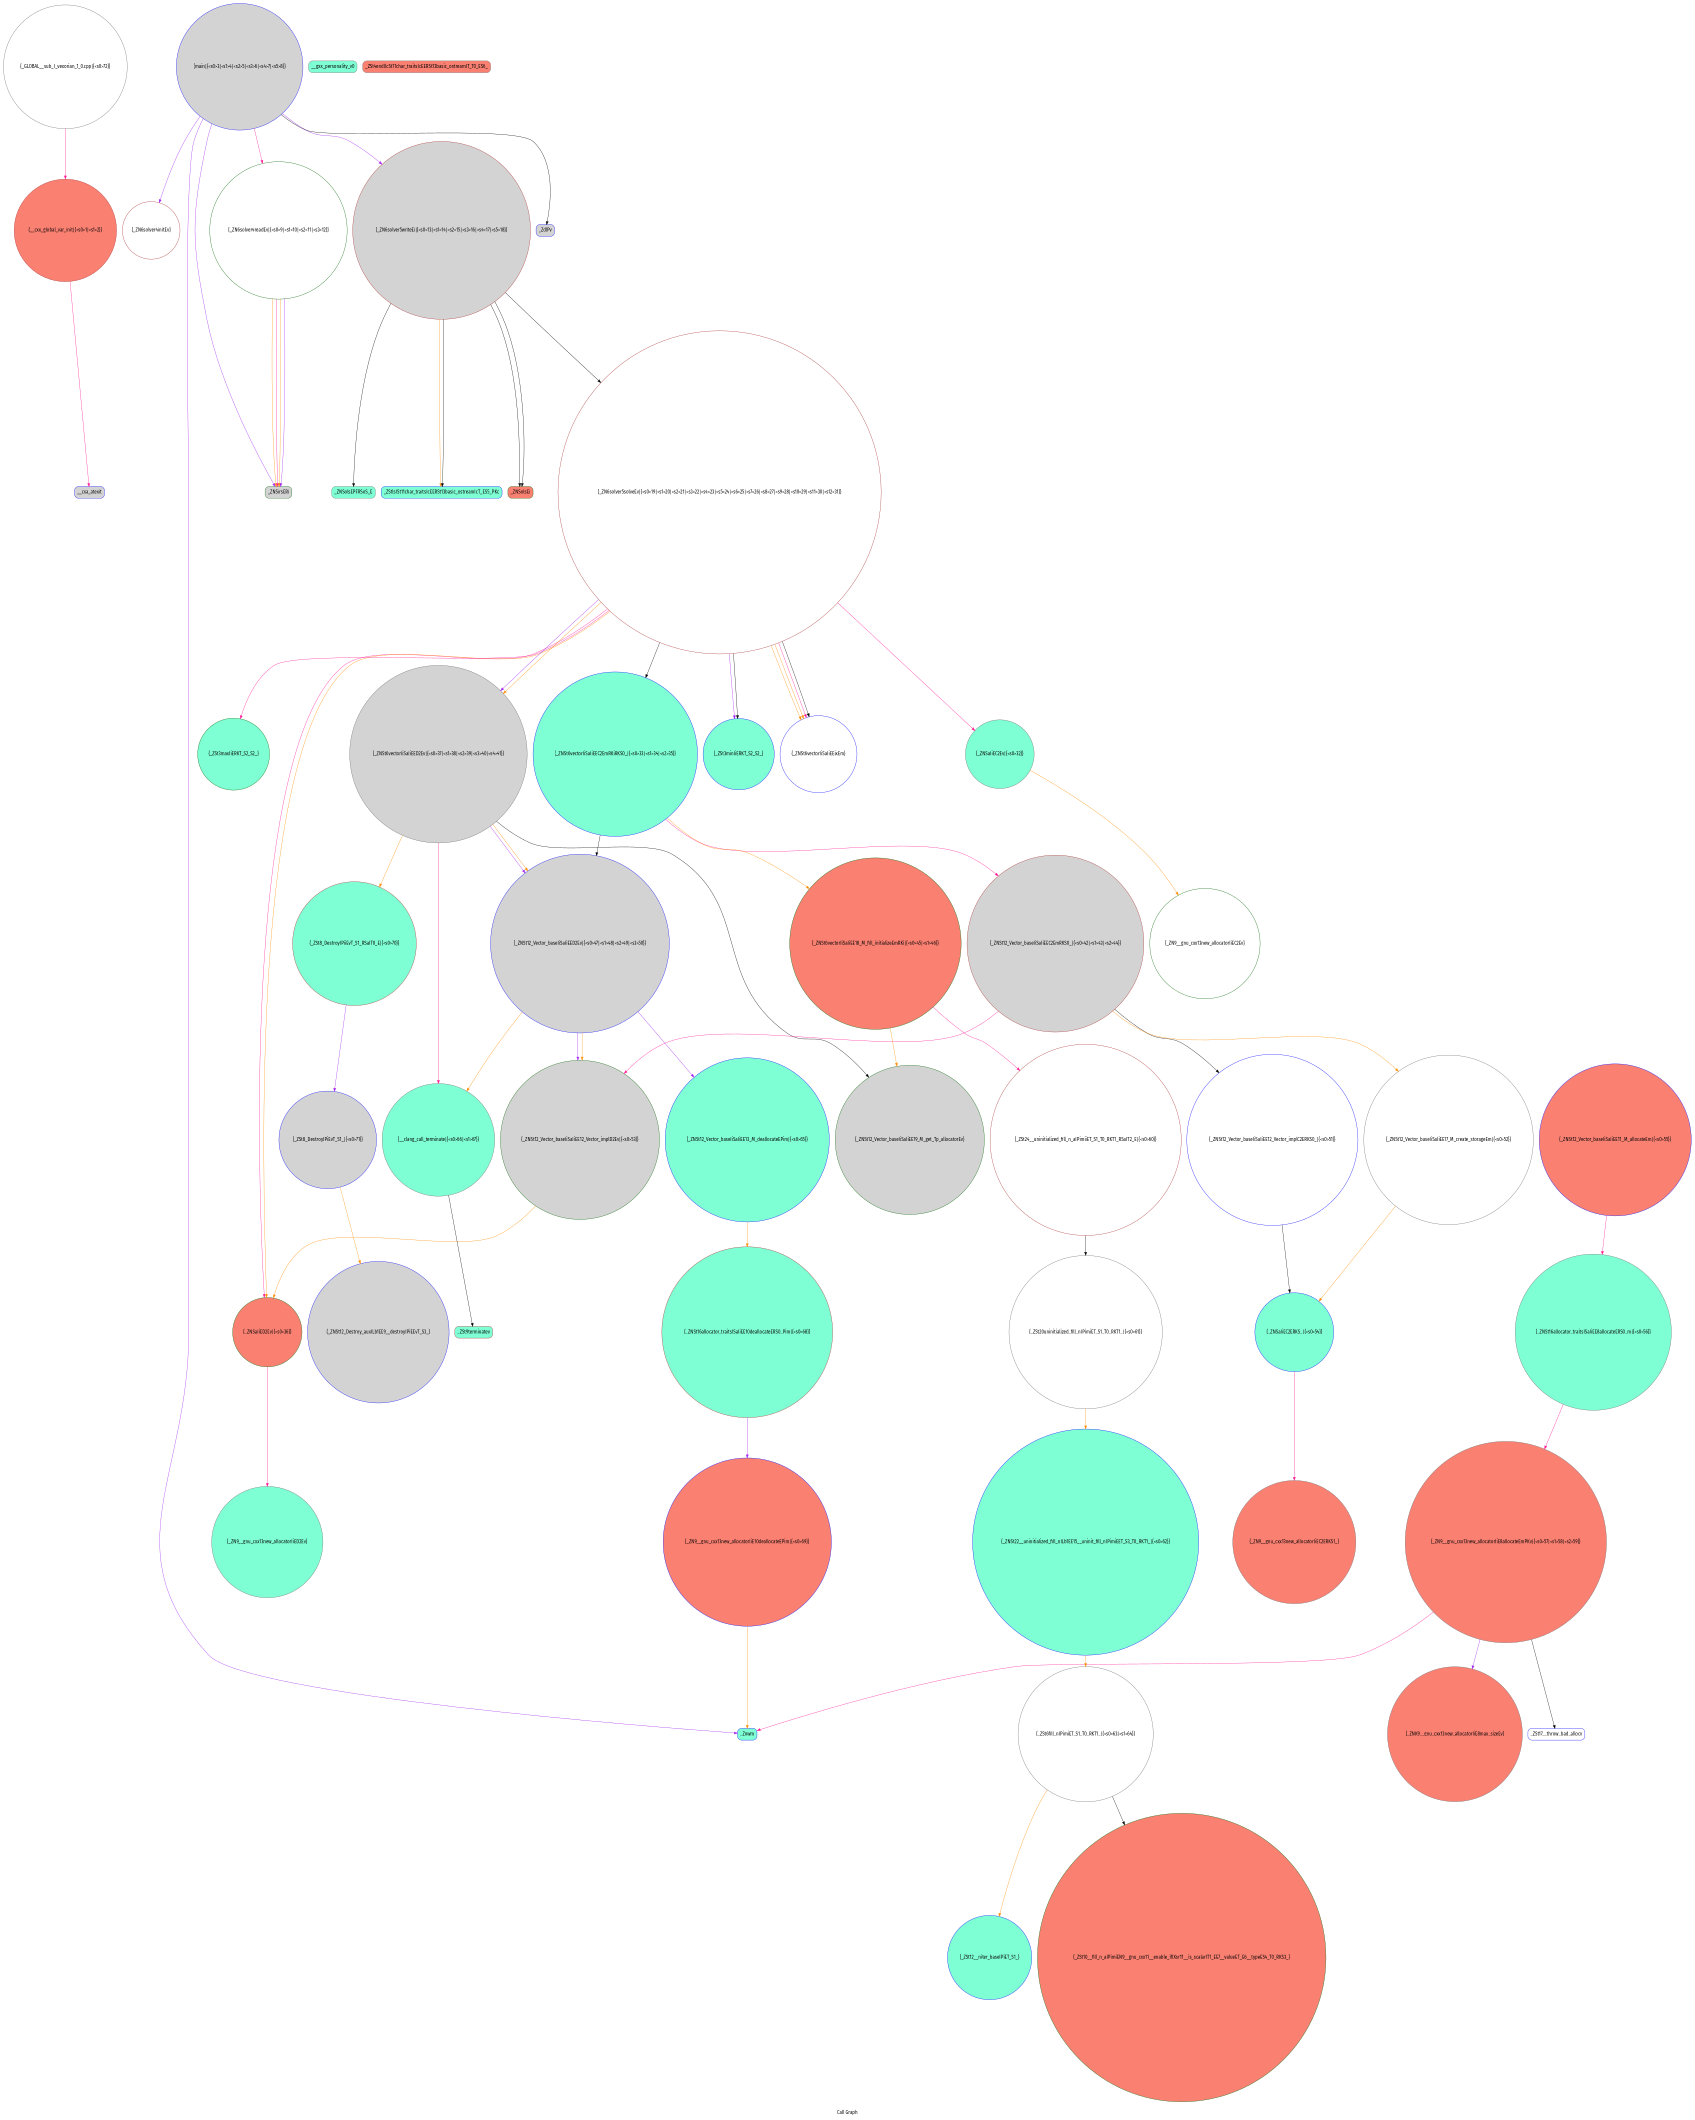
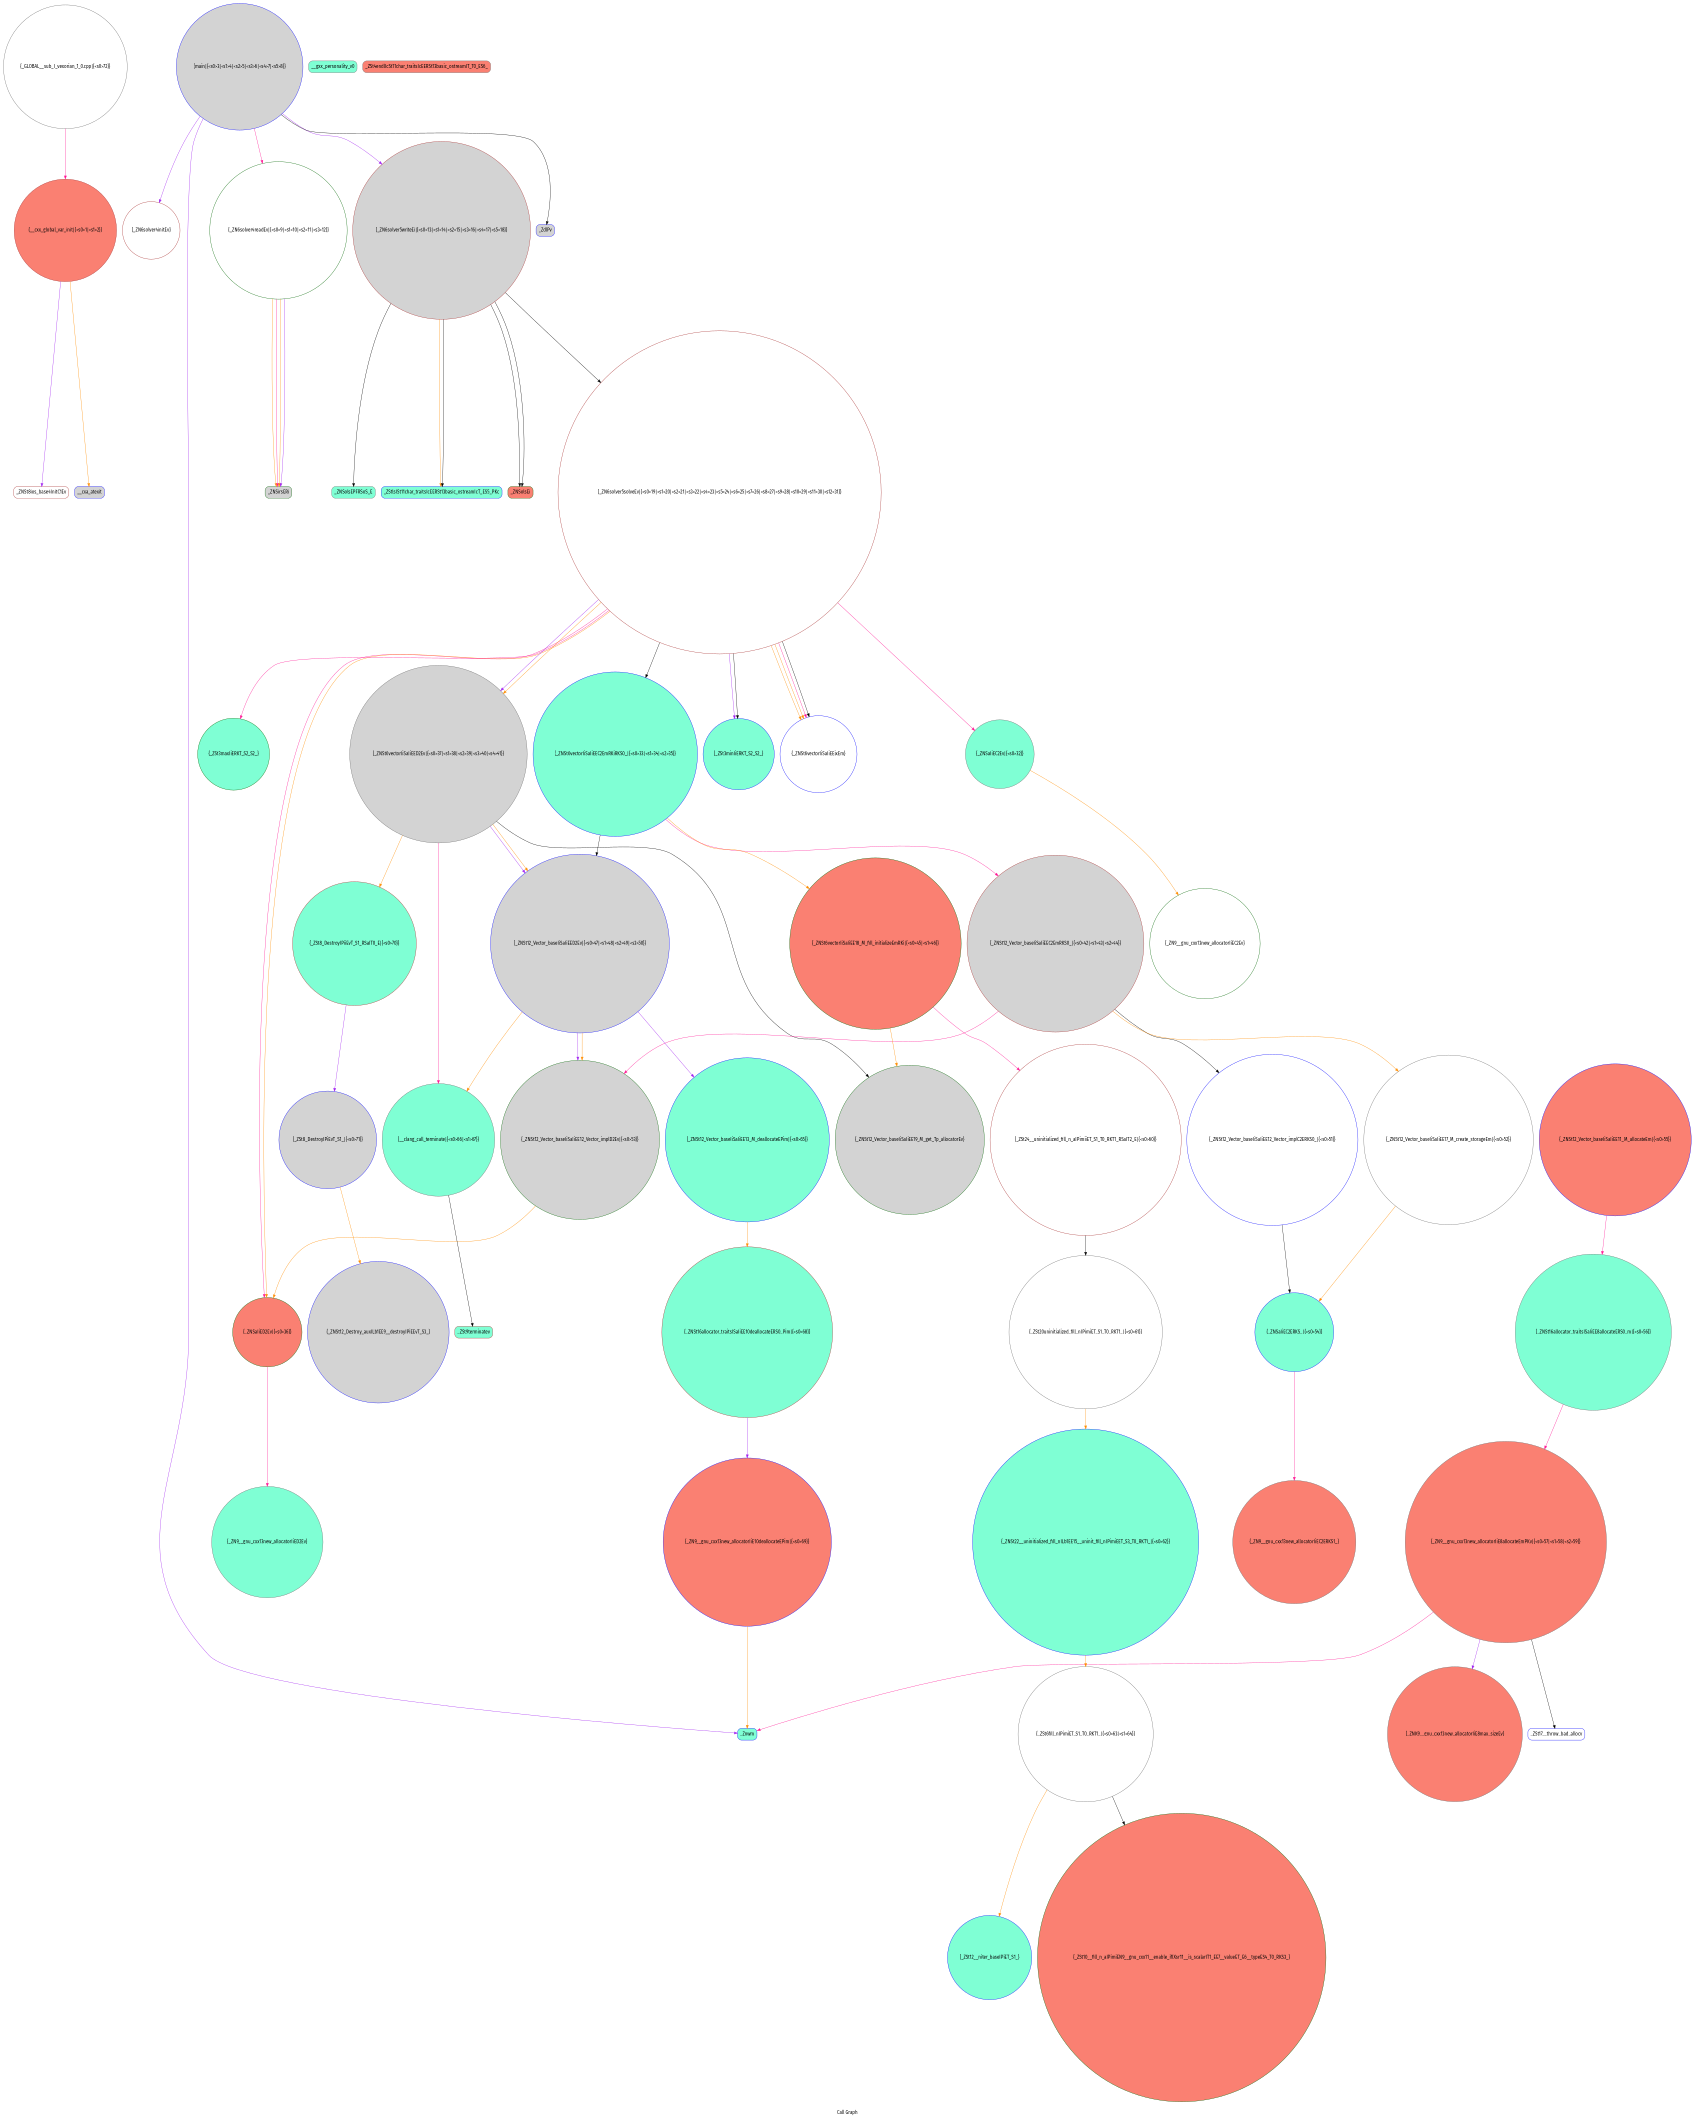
(205, 309) -> none
(79, 382) -> (79, 382)
none -> (41, 492)
